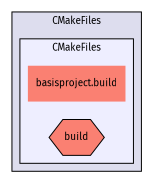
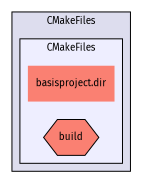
(77, 84) -> (71, 84)
